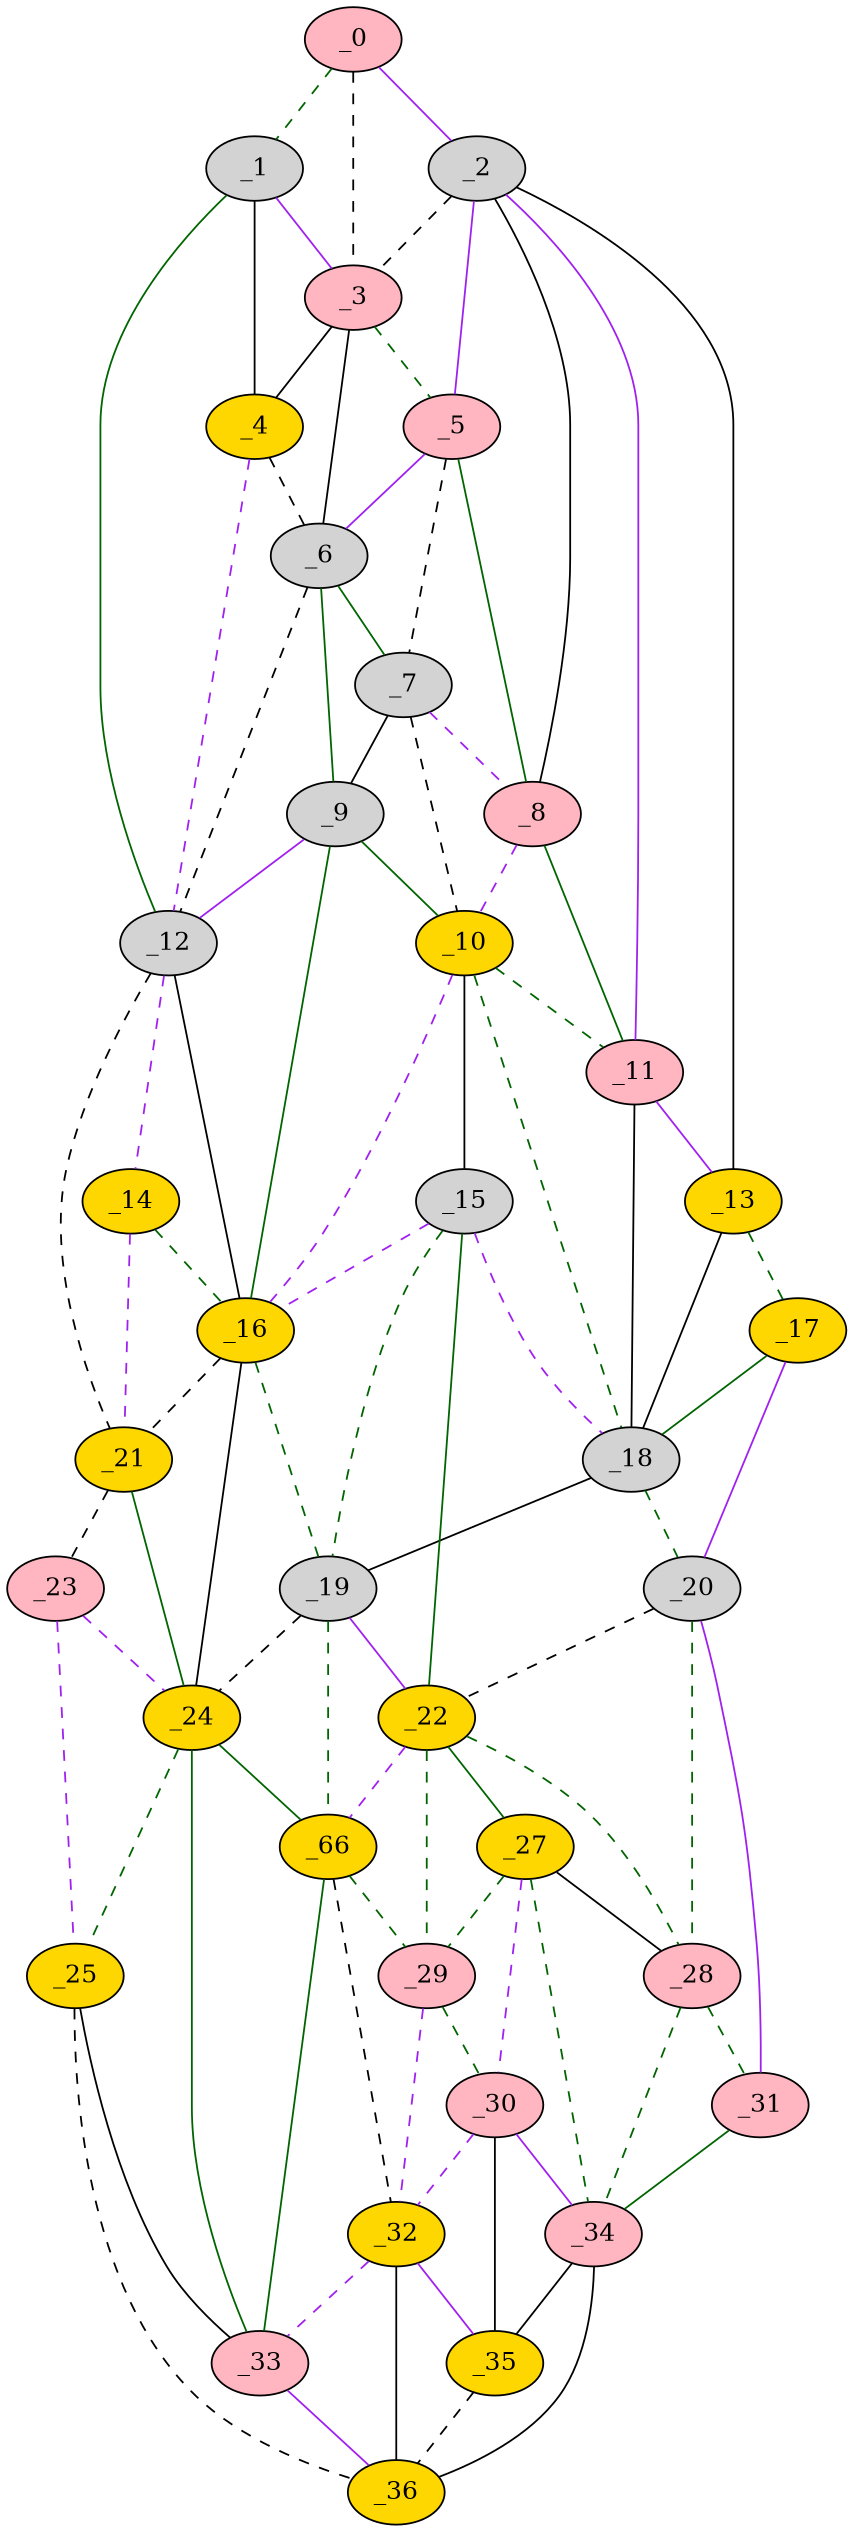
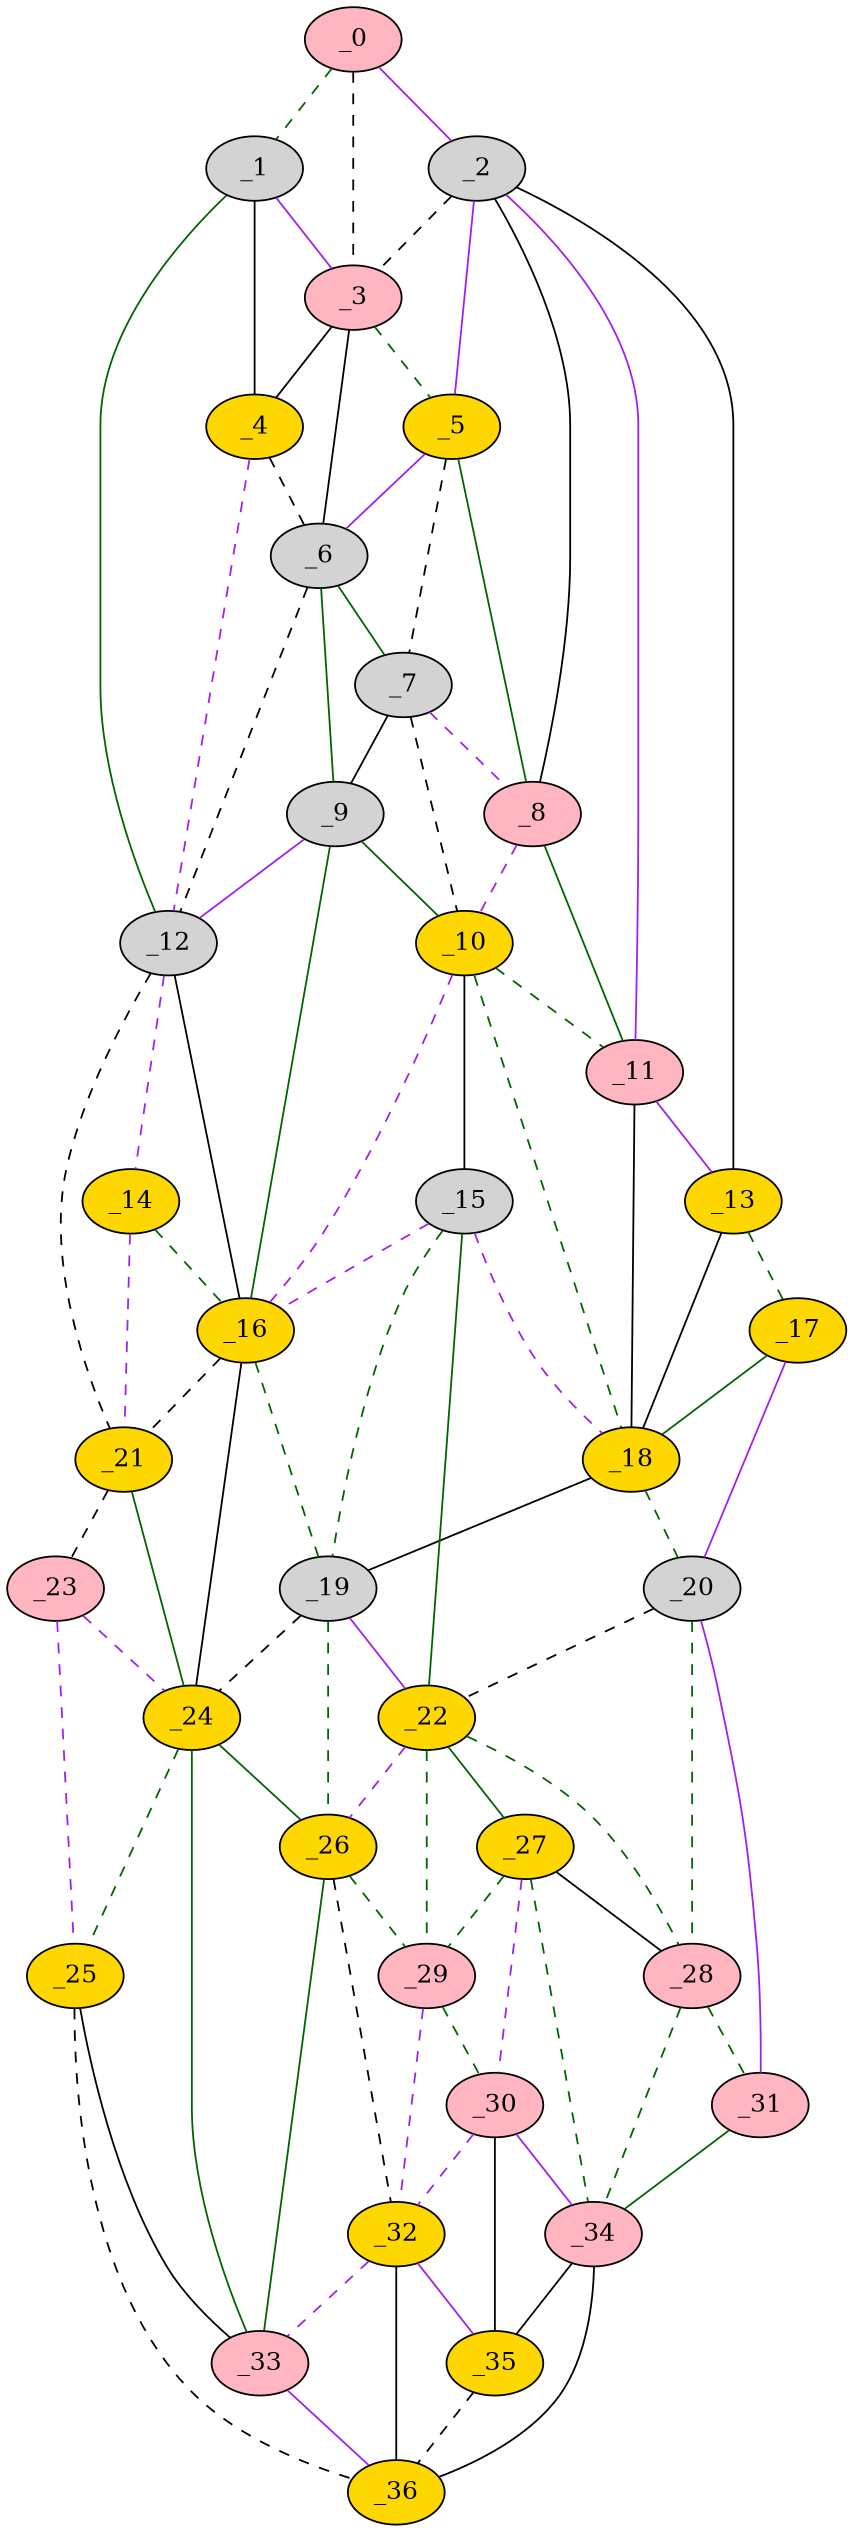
(452, 427) -> (452, 427)
(631, 1460) -> (631, 1460)
(328, 1847) -> (328, 1847)
